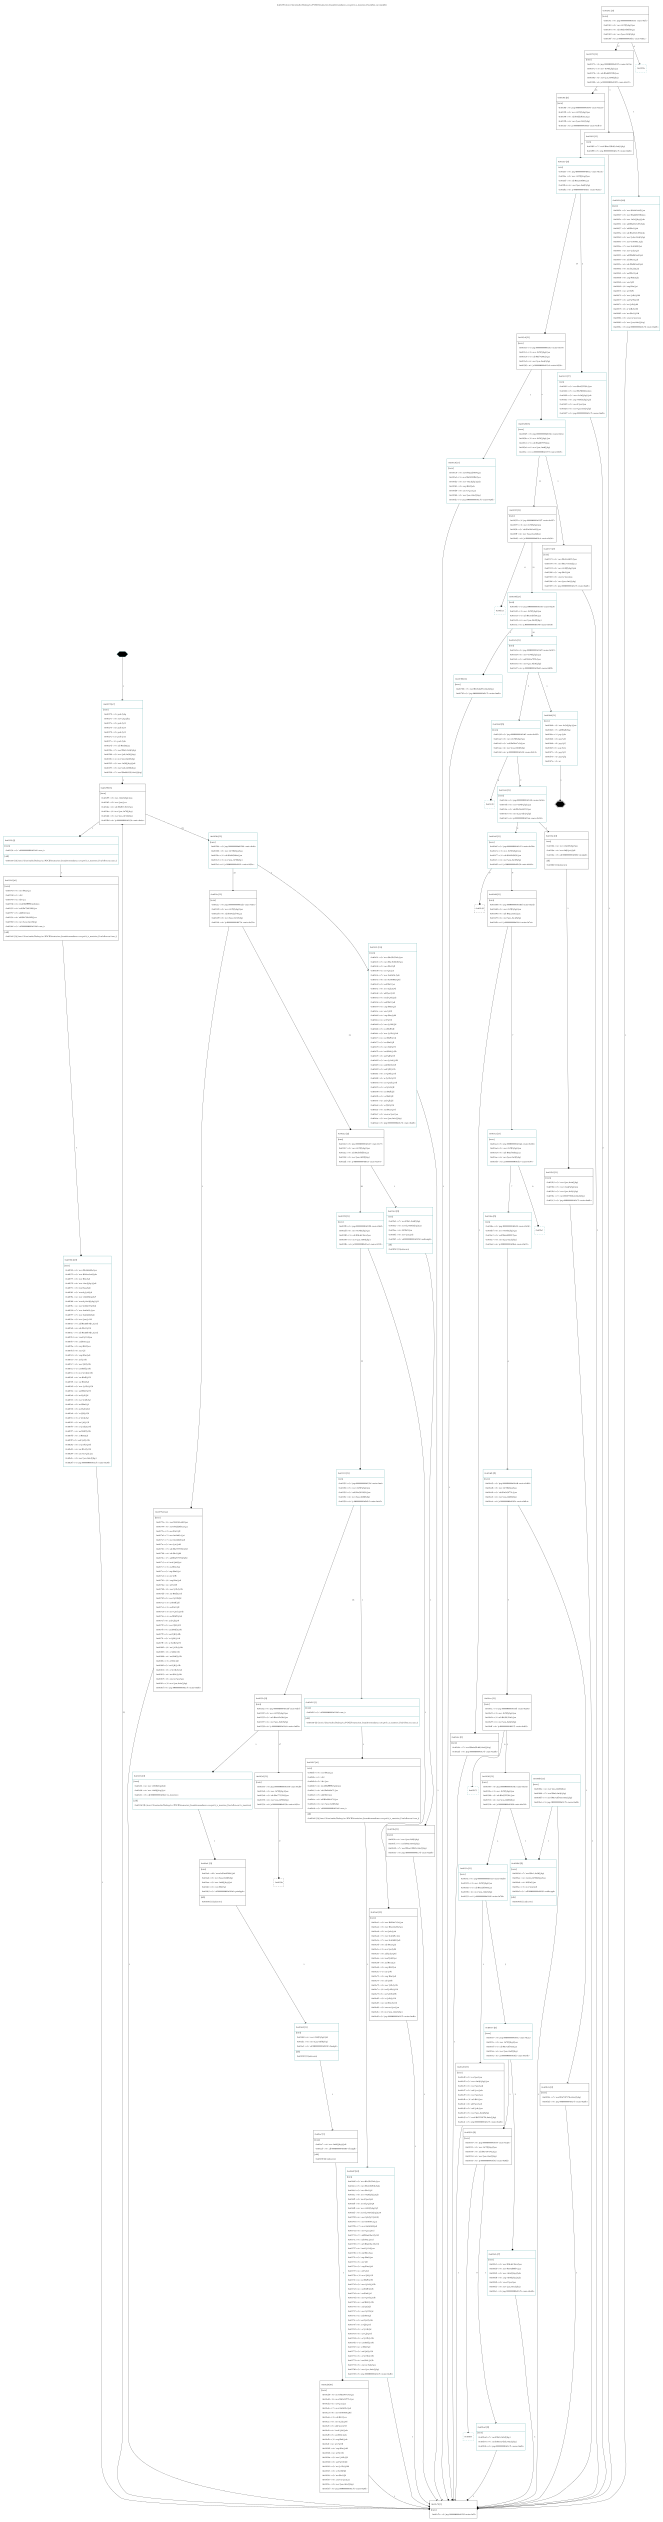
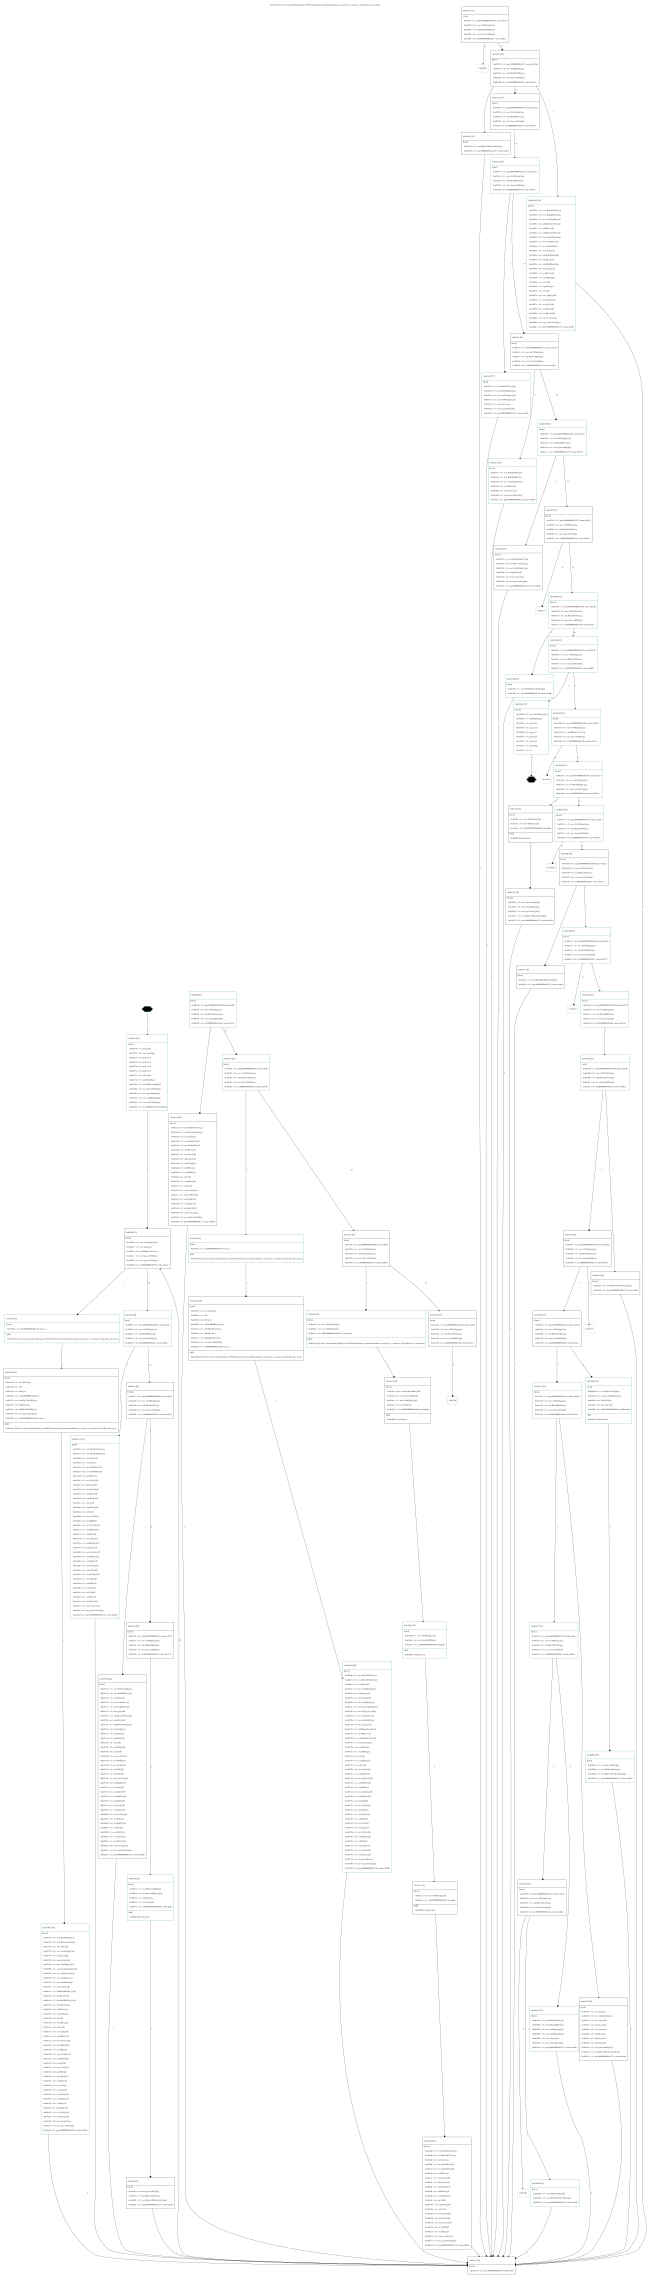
(360, 1189) -> none
(546, 1832) -> (609, 1586)
